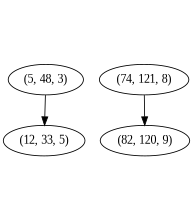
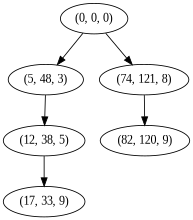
none -> (94, 19)
(44, 141) -> (44, 141)
none -> (44, 202)
